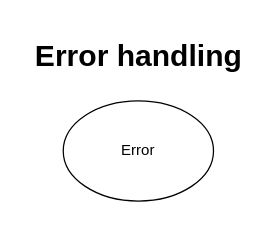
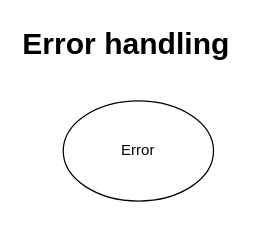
(138, 57) -> (126, 44)
